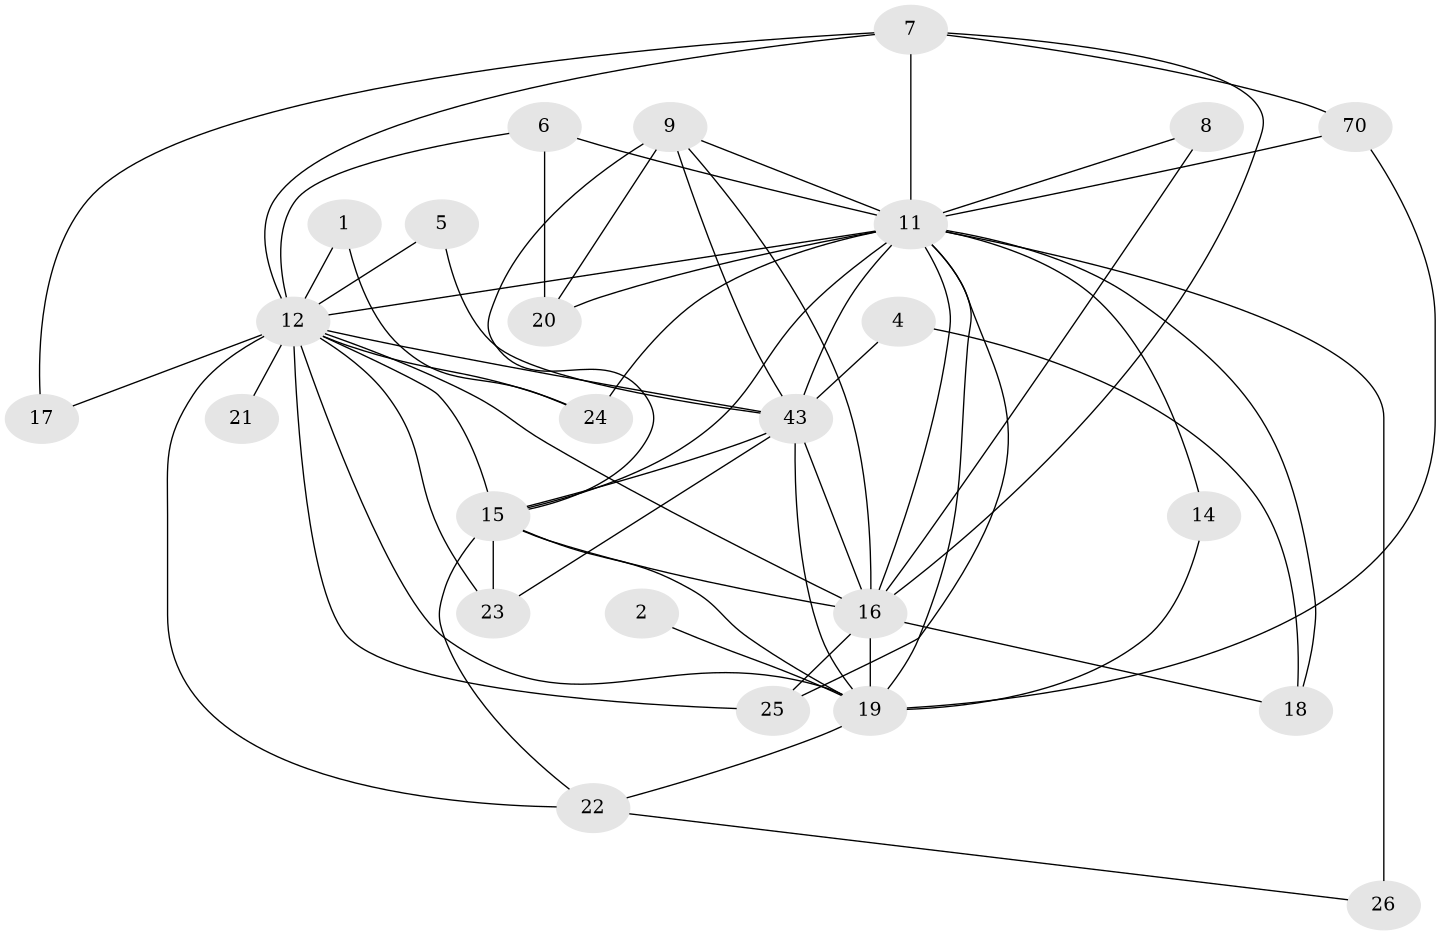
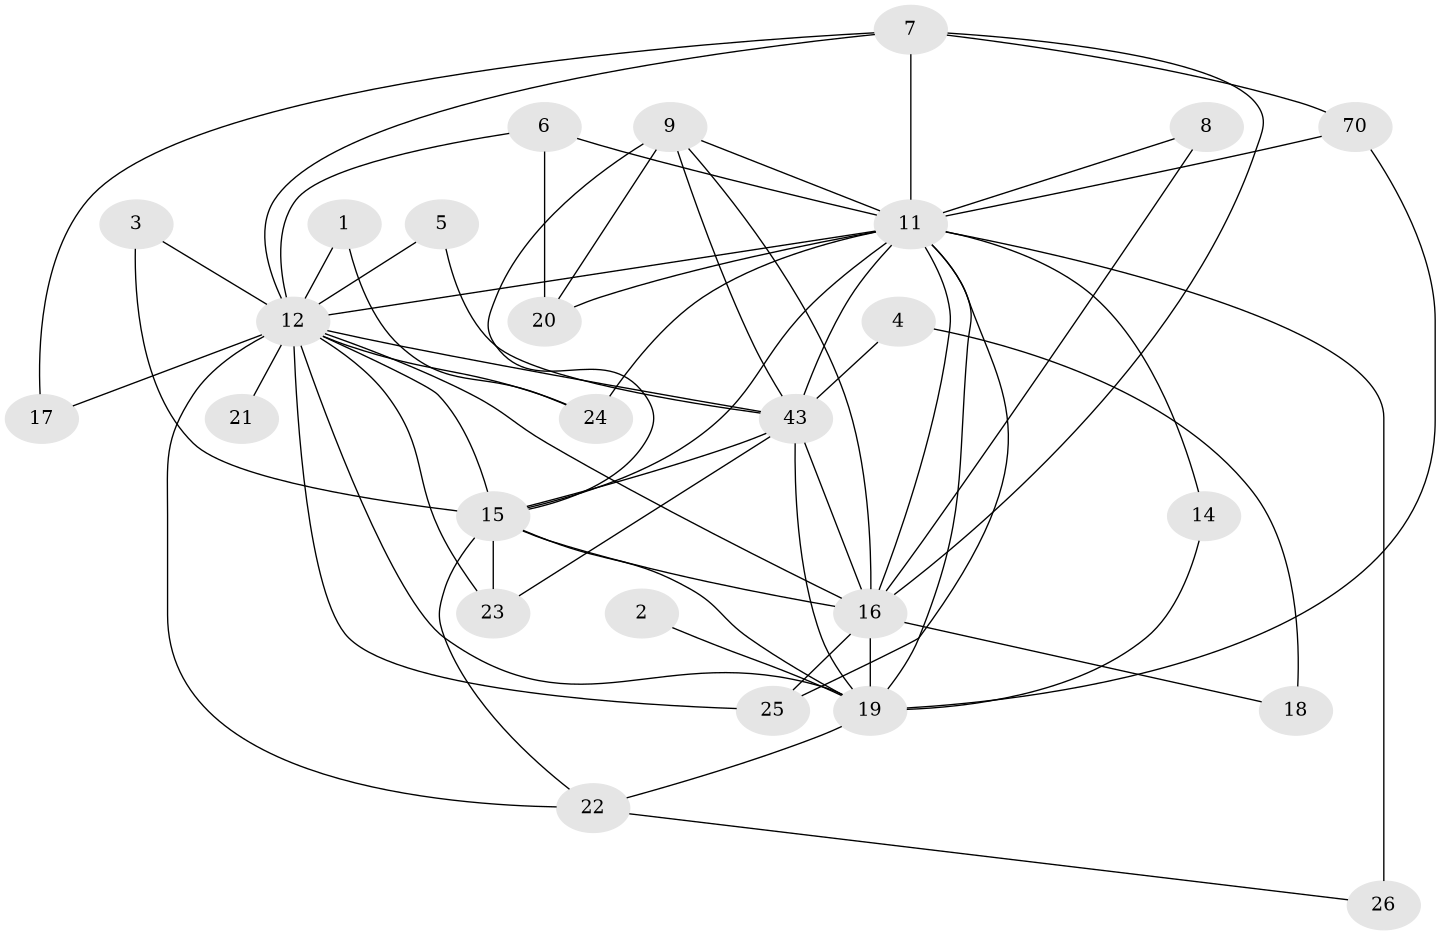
none -> (136, 224)
(1231, 380) -> none
